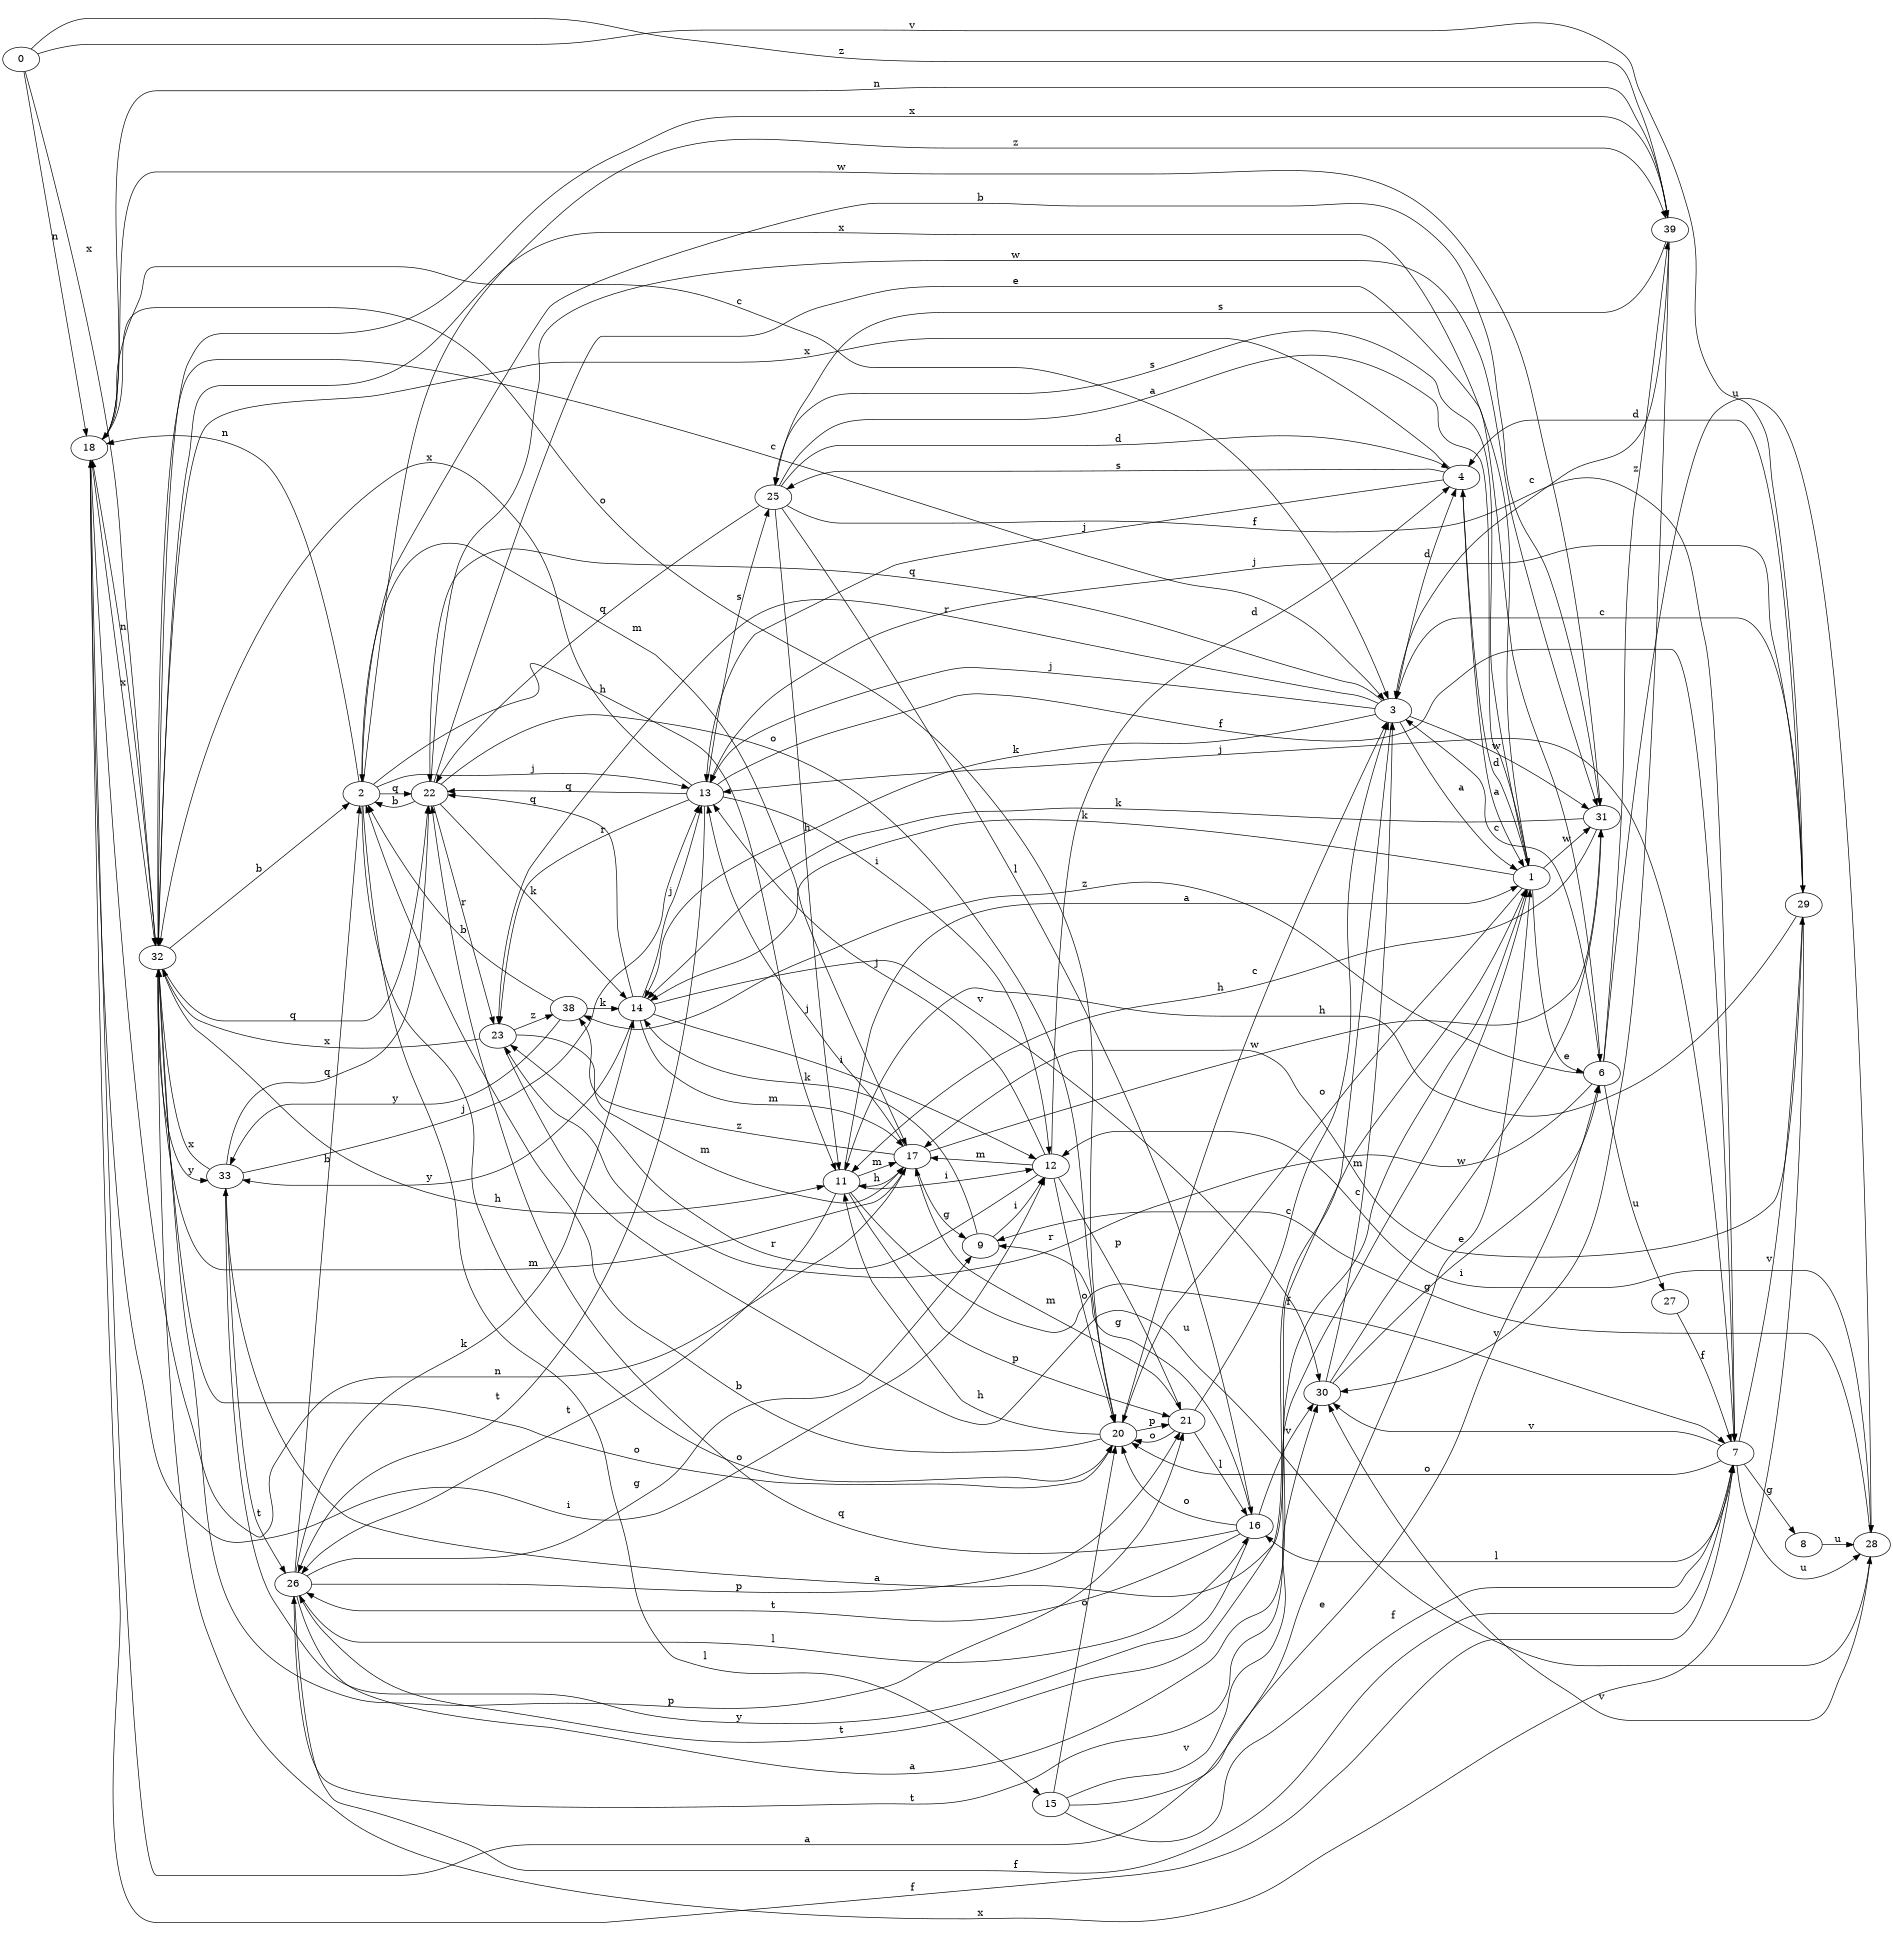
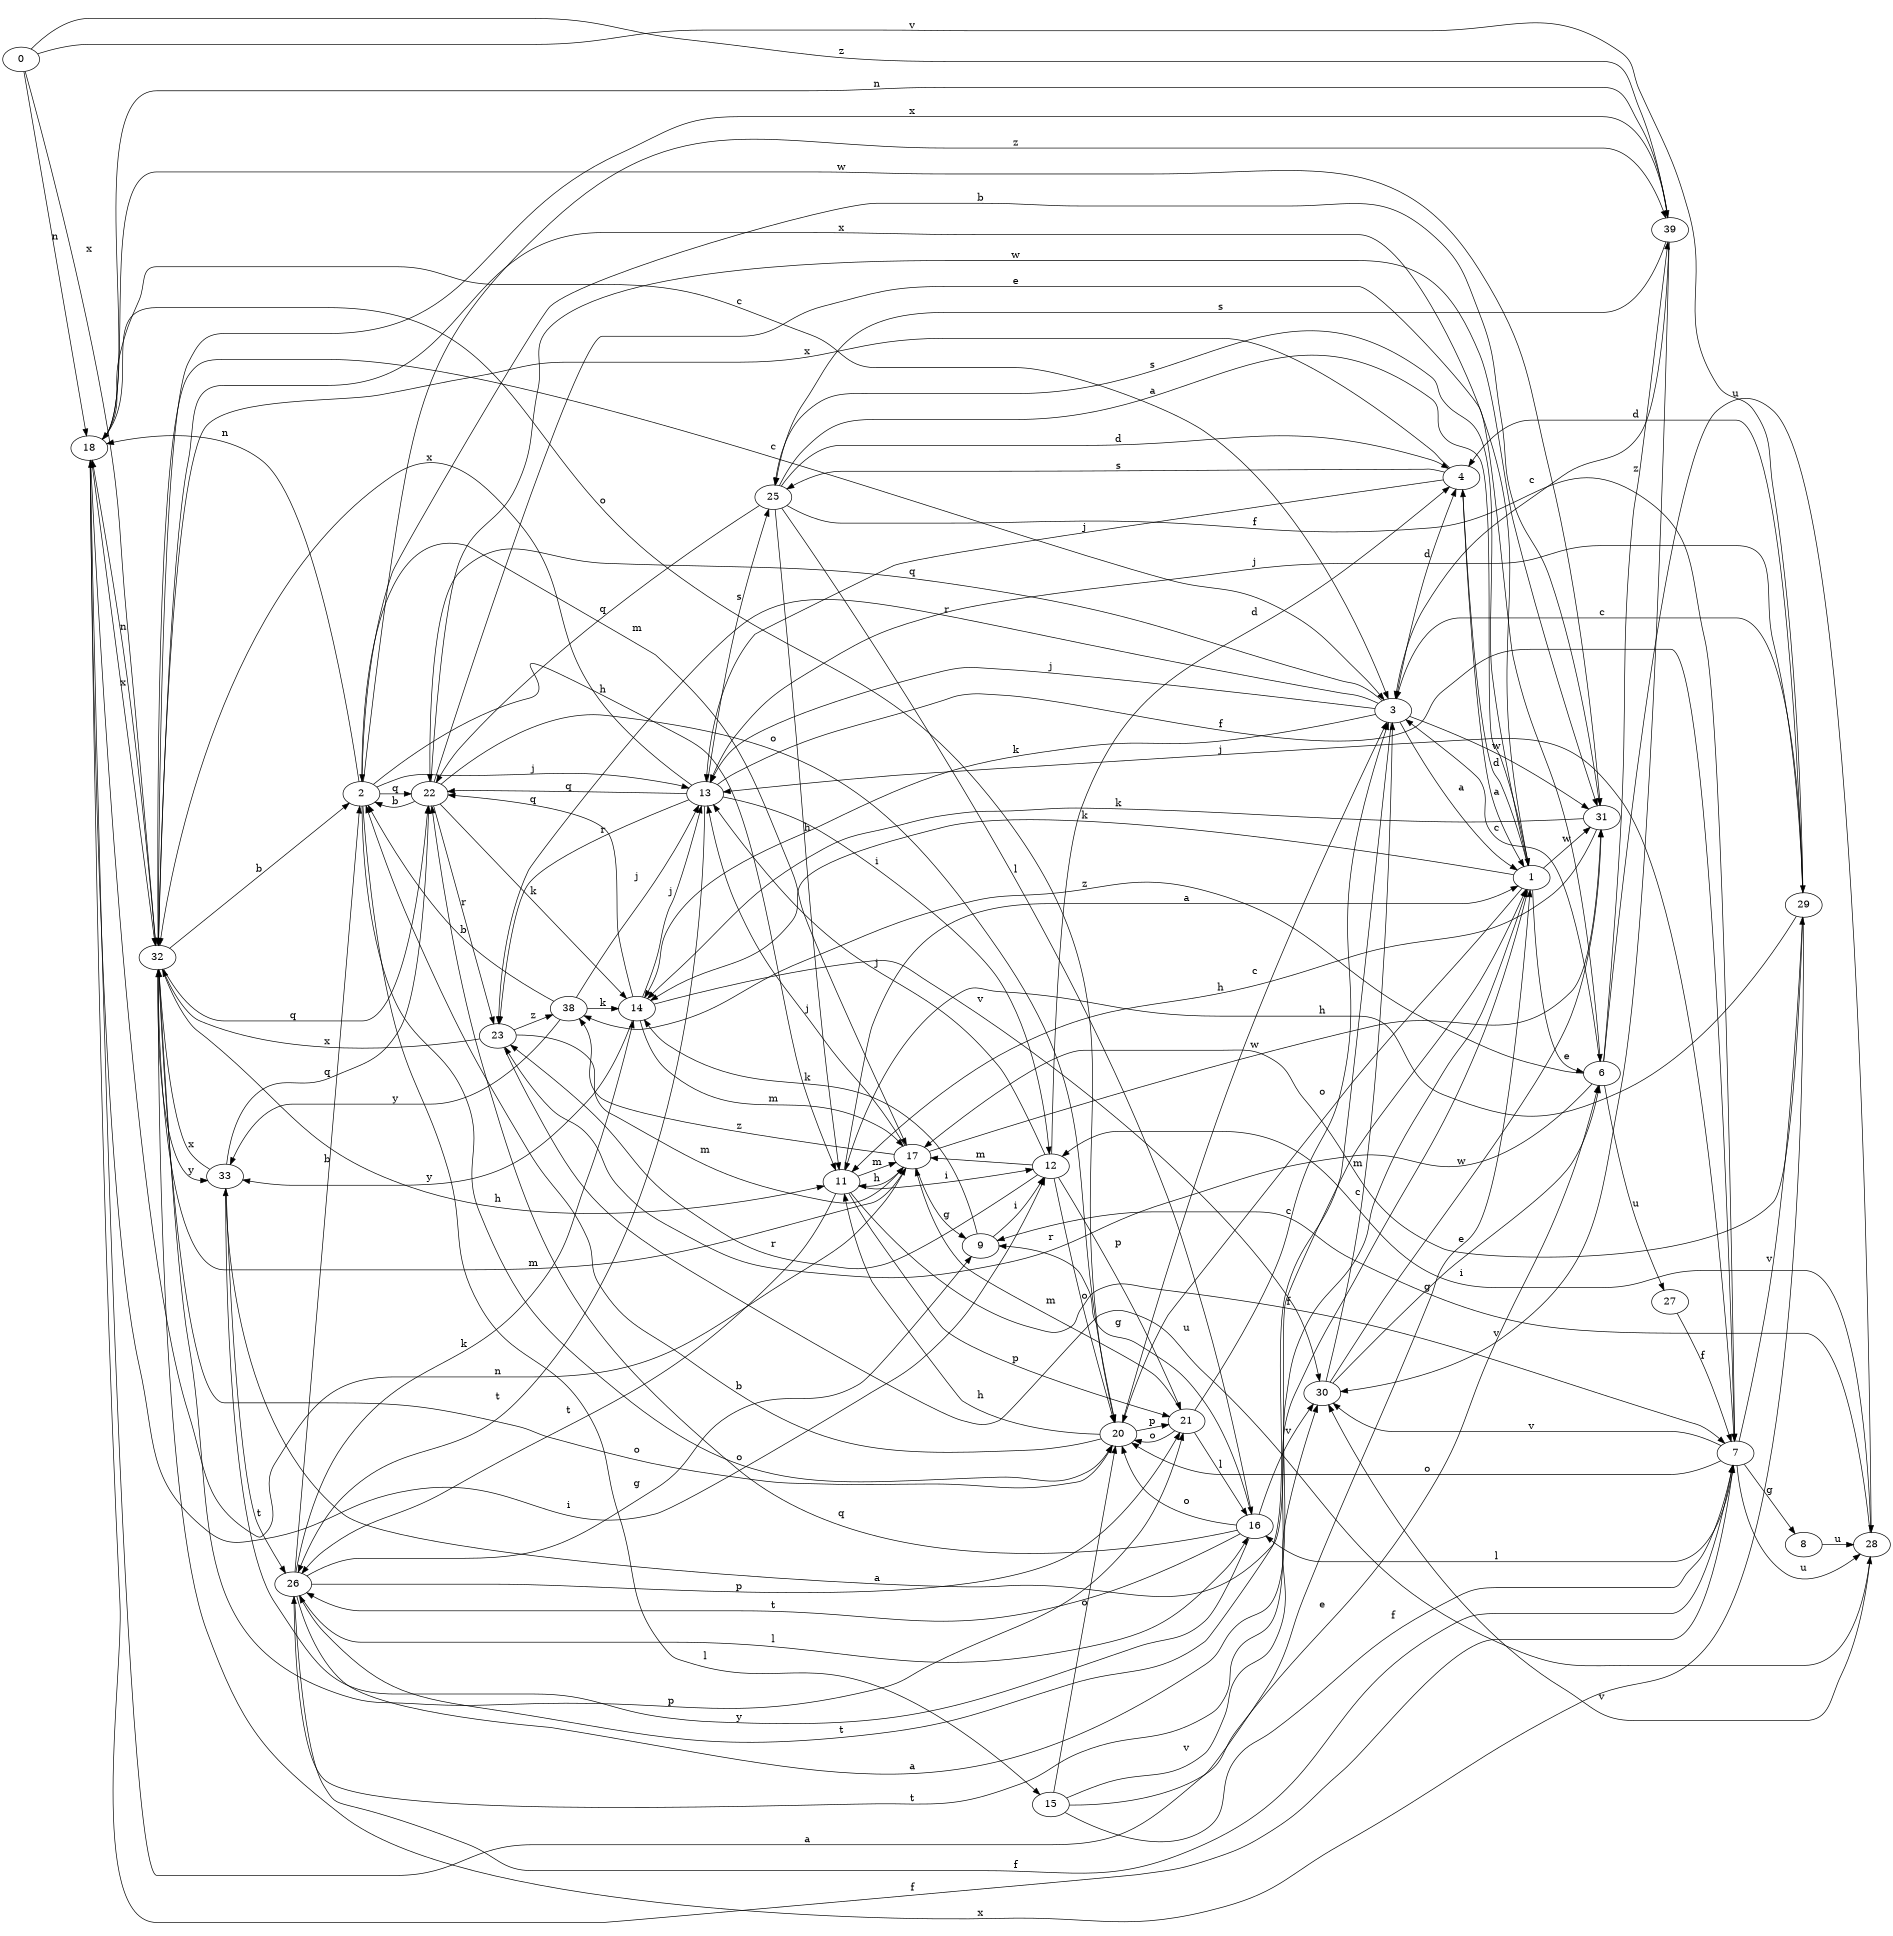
(846, 1074) -> none
(541, 1077) -> (638, 906)
